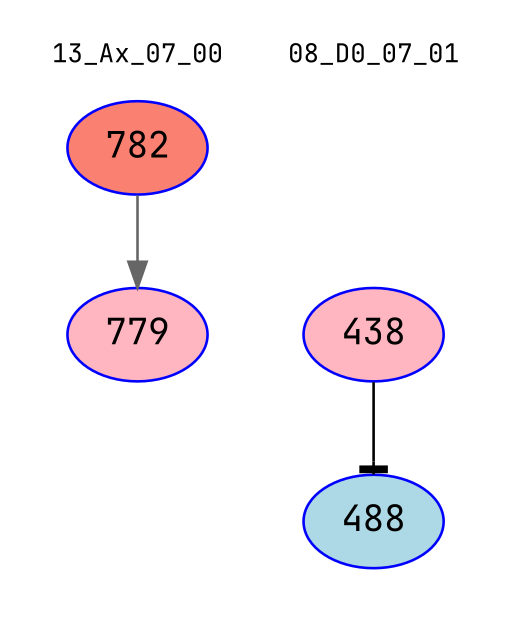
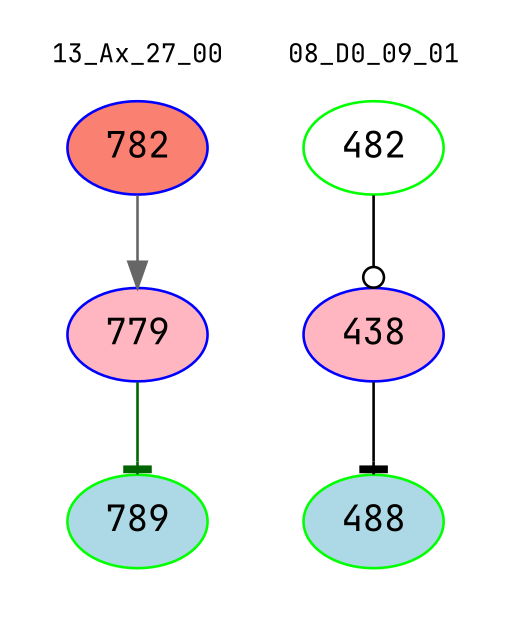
(139, 56) -> (139, 56)
(375, 56) -> (375, 56)
none -> (374, 148)
none -> (138, 521)
(374, 521) -> (374, 521)
